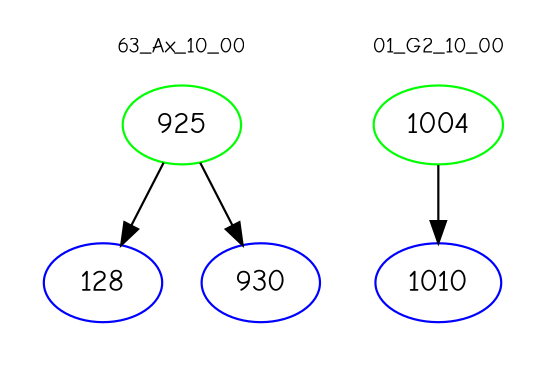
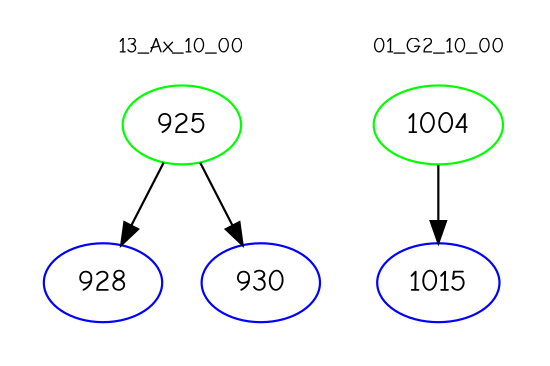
(182, 47) -> (182, 47)
(103, 283) -> (103, 283)
(438, 283) -> (438, 283)
